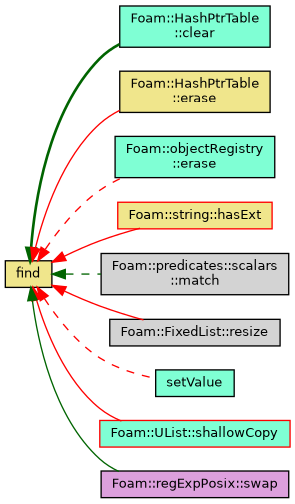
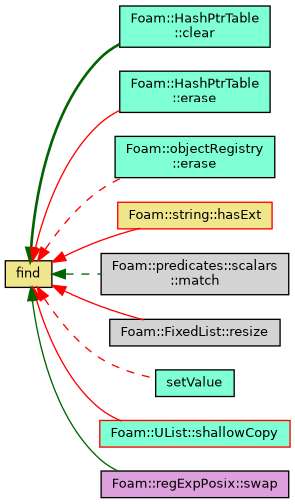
(195, 92) -> (195, 92)
